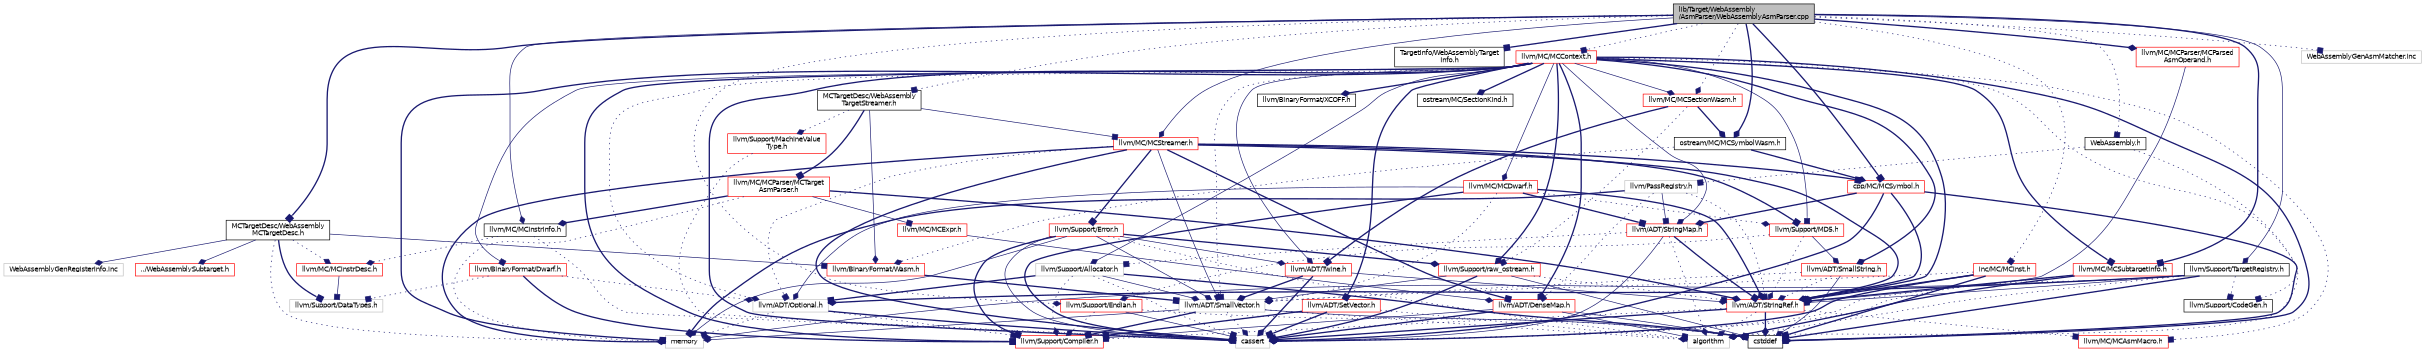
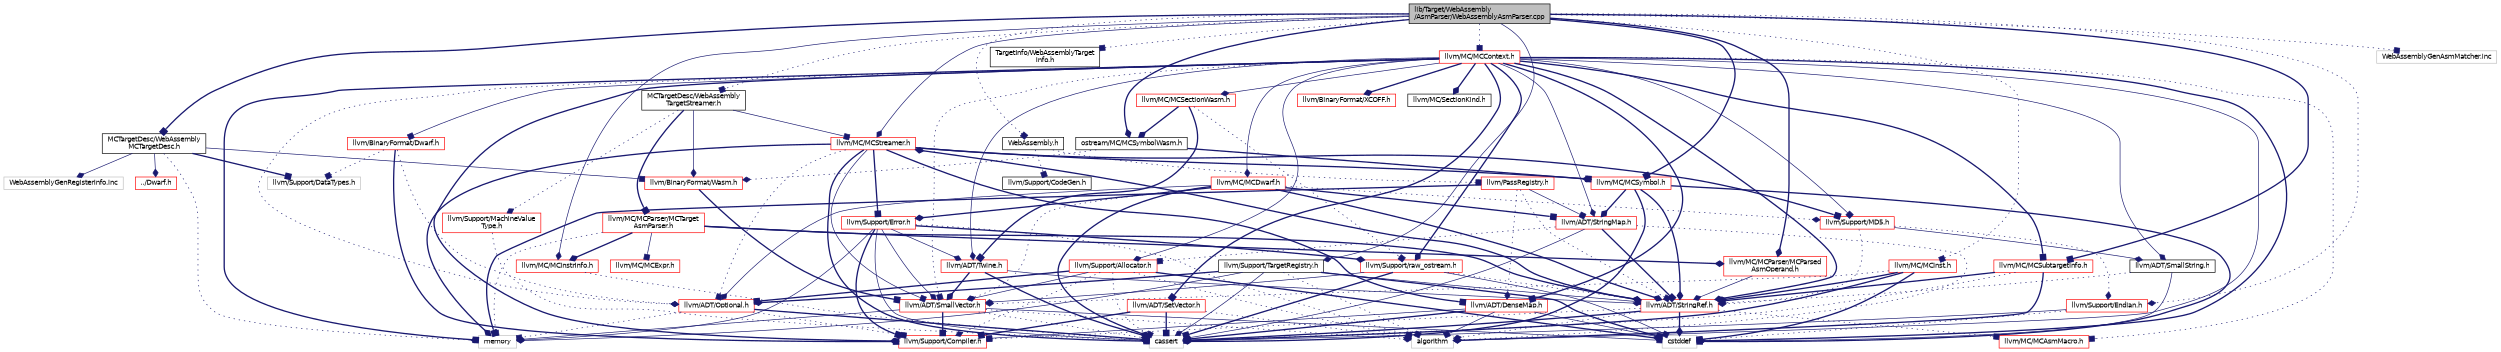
(1594, 35) -> (1258, 32)
(1719, 55) -> none
(620, 92) -> (625, 94)
(774, 97) -> none
(1307, 100) -> (1347, 100)
(1465, 100) -> (1449, 100)
(1833, 108) -> (1888, 82)
(1717, 174) -> (1286, 214)
(1581, 180) -> (1664, 158)
(1661, 187) -> (1518, 183)
(1886, 187) -> (1631, 183)
none -> (1031, 206)
(2239, 210) -> (2258, 228)
(525, 230) -> (557, 266)
(1601, 240) -> (1512, 241)
none -> (1336, 251)
(1213, 268) -> none
(185, 270) -> (156, 183)
(340, 270) -> none
(1080, 270) -> (1113, 266)
(1844, 270) -> (2173, 266)
(2005, 270) -> (1923, 266)
(1616, 281) -> none
(2233, 285) -> none
(1627, 288) -> (1540, 286)
(1960, 301) -> (1349, 303)
none -> (1262, 305)
(791, 306) -> (717, 306)
(1222, 306) -> (943, 306)
(1084, 321) -> none
(1733, 326) -> (1224, 303)
(1765, 342) -> (1680, 342)
